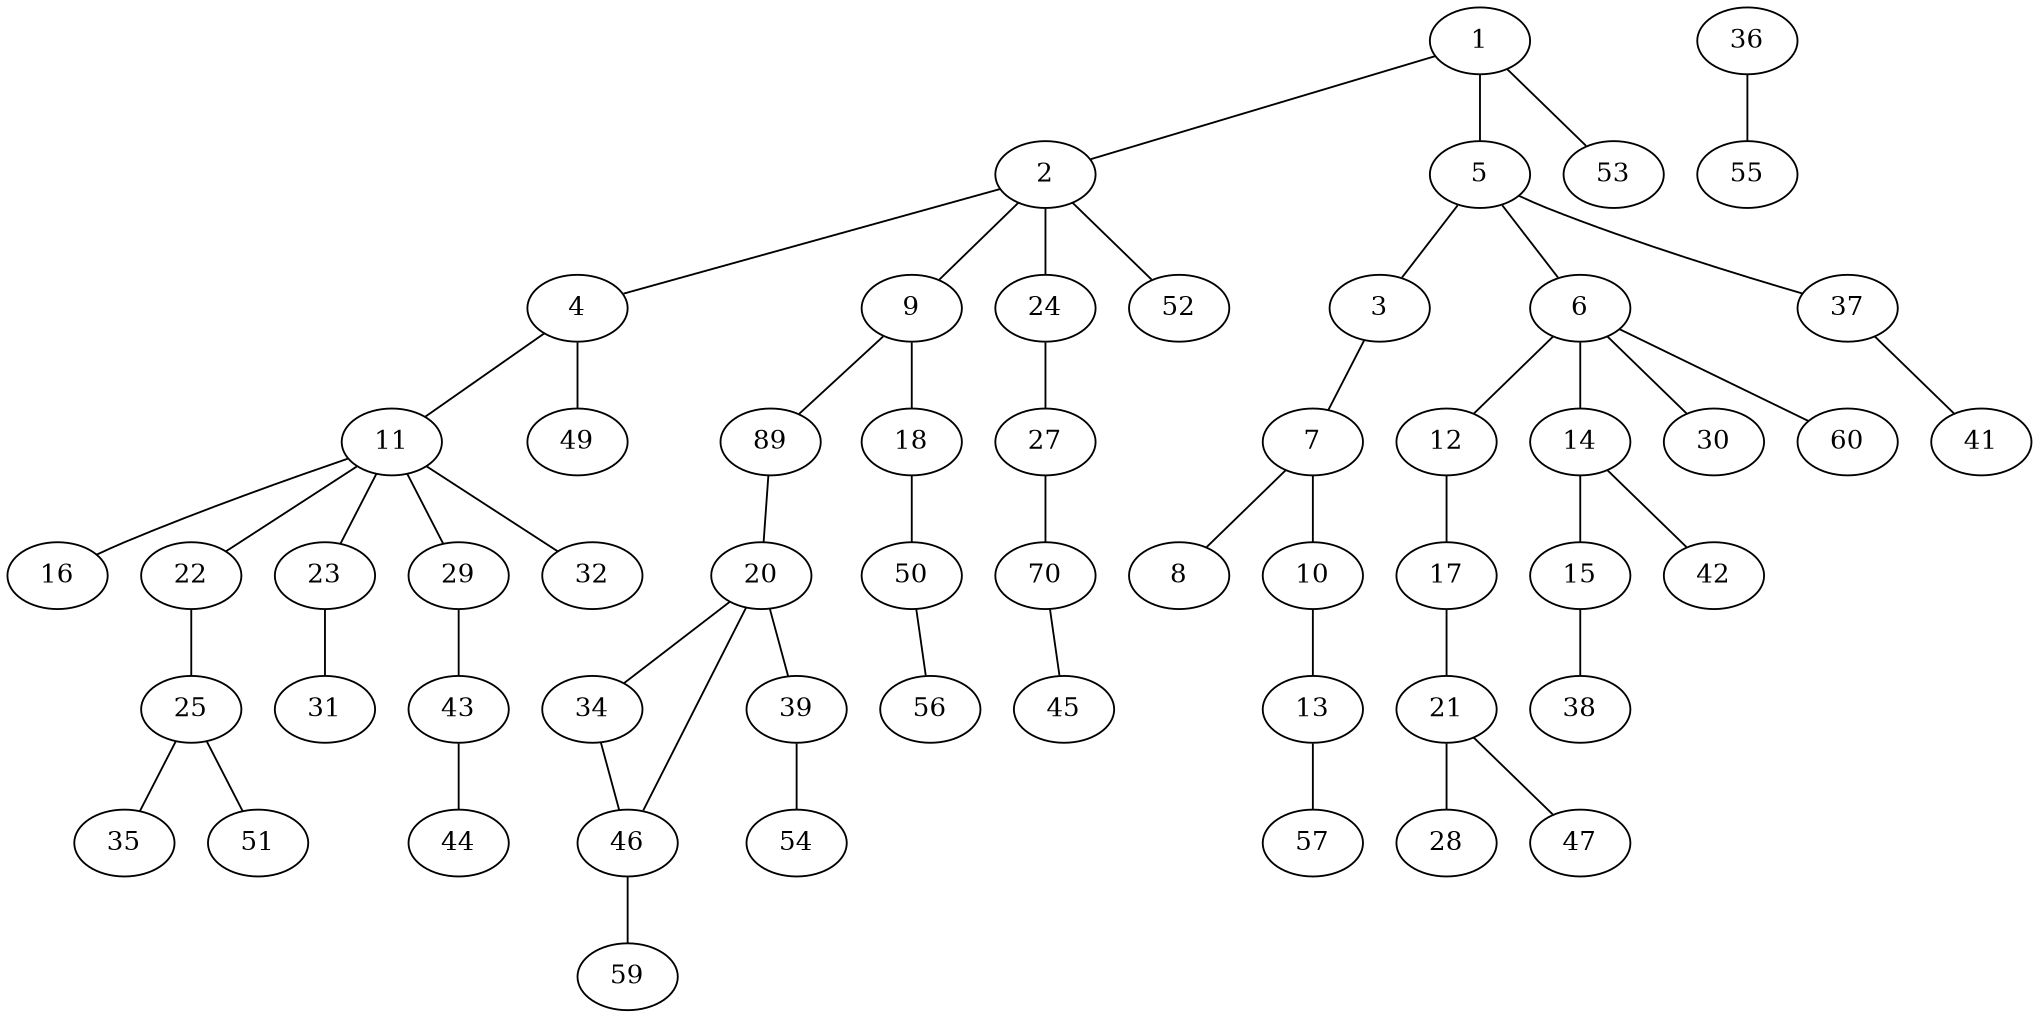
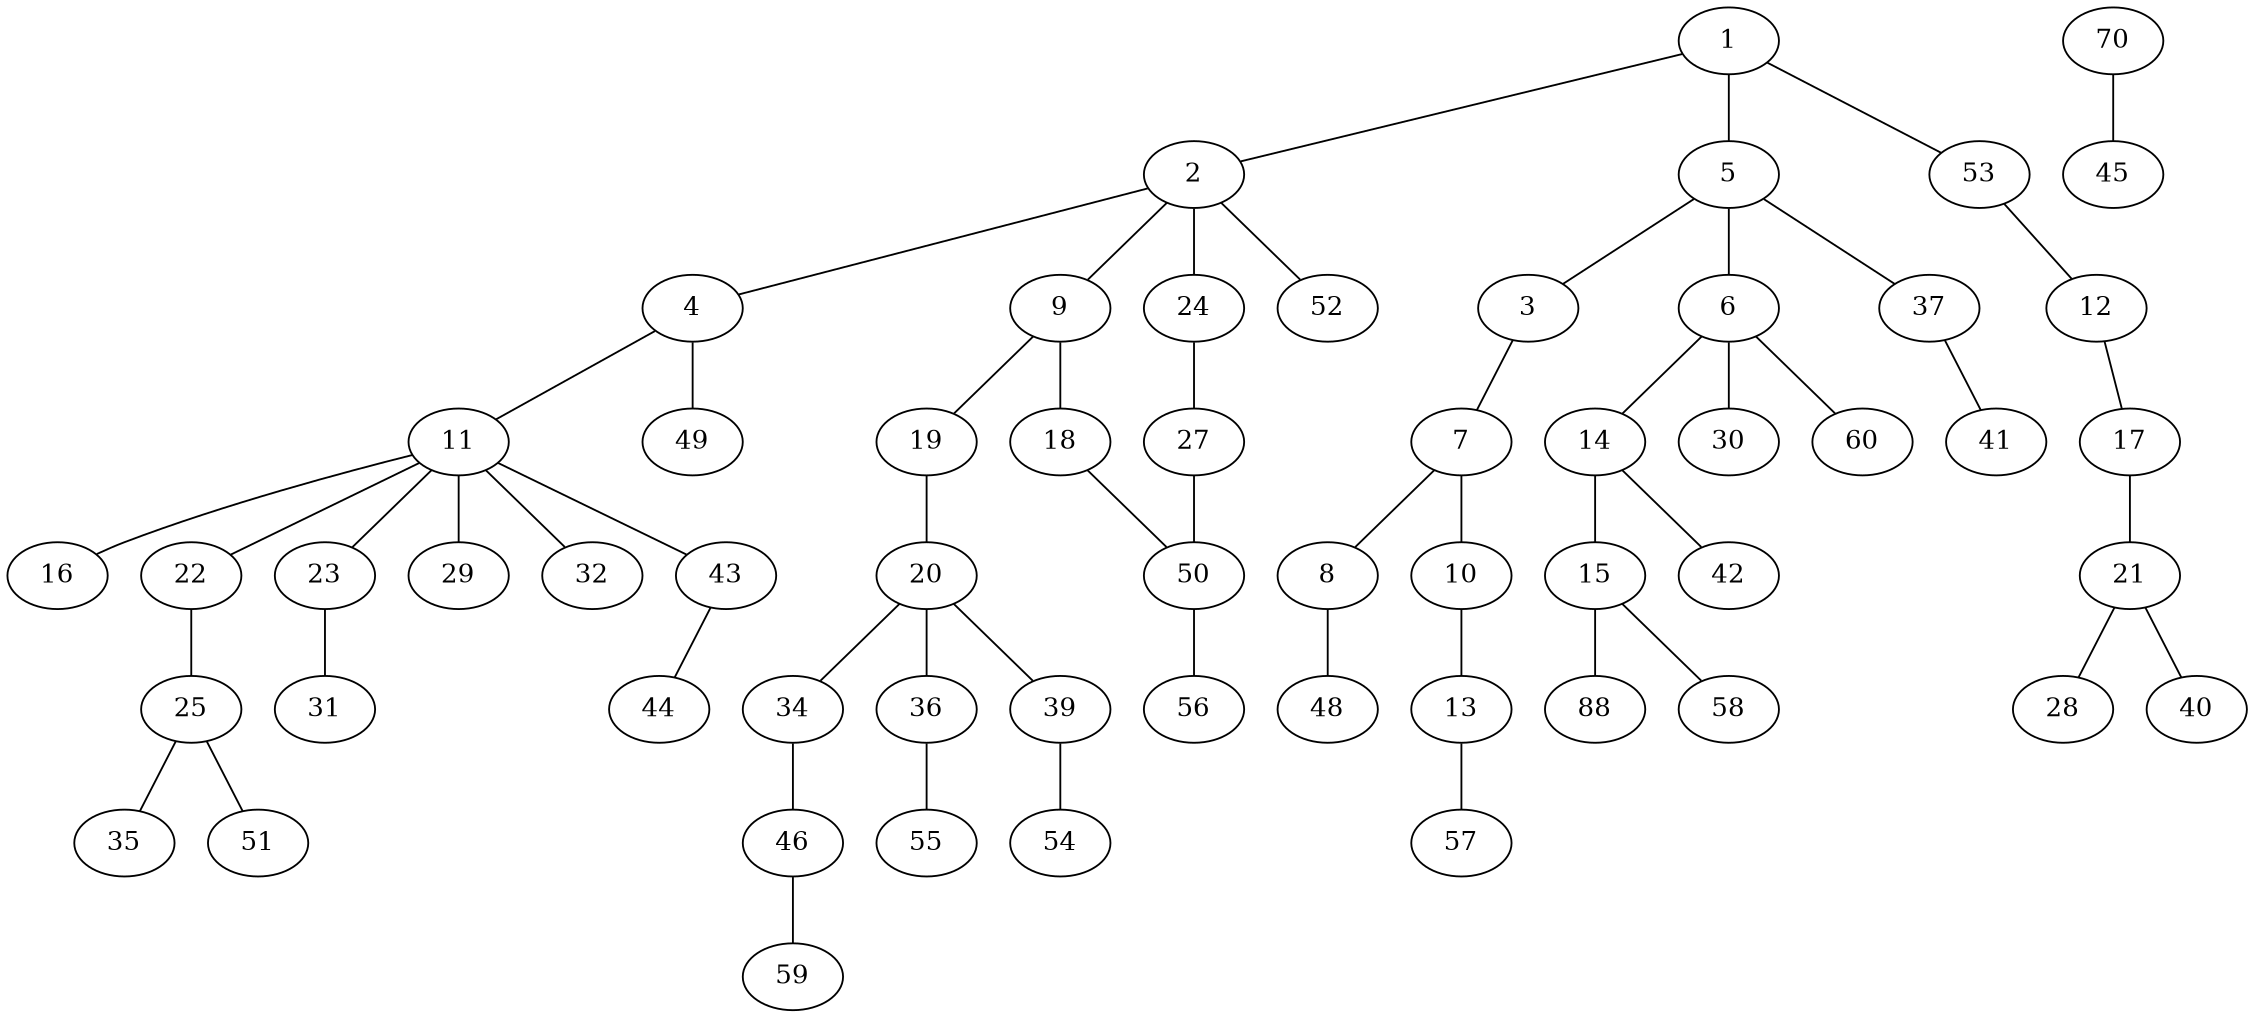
(1514, 375) -> (2038, 241)
(771, 442) -> (927, 442)
(1045, 509) -> (1194, 509)
(459, 643) -> (592, 509)
(695, 709) -> (927, 643)
none -> (1328, 709)
(1580, 709) -> (1595, 709)
none -> (1729, 709)
(1580, 843) -> (2197, 709)
